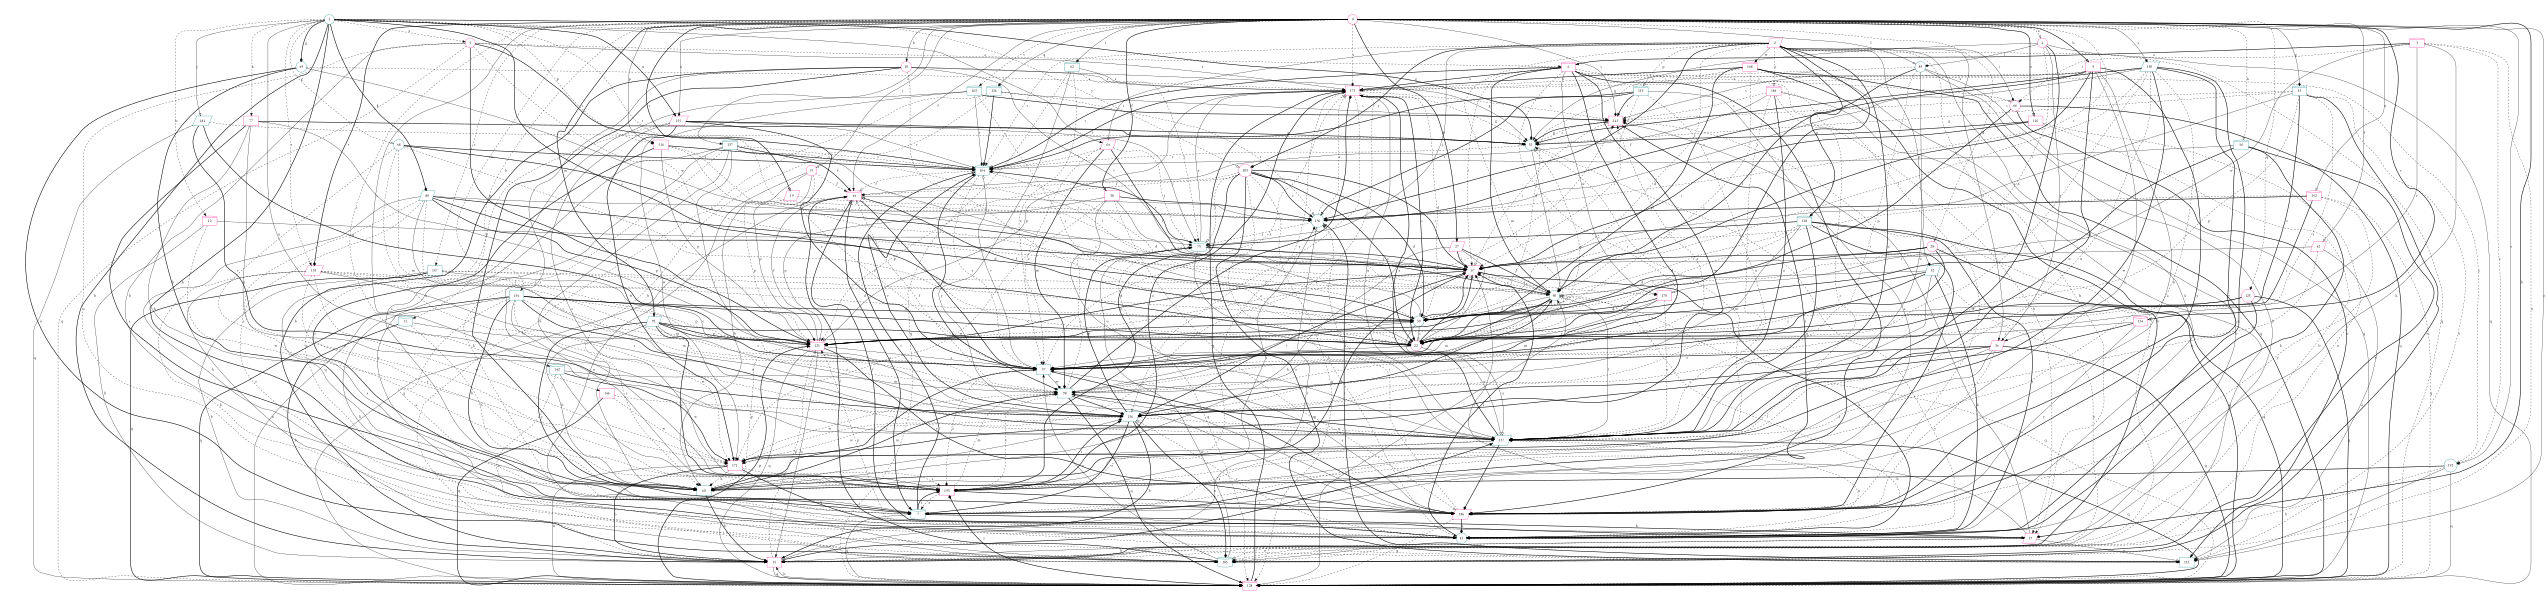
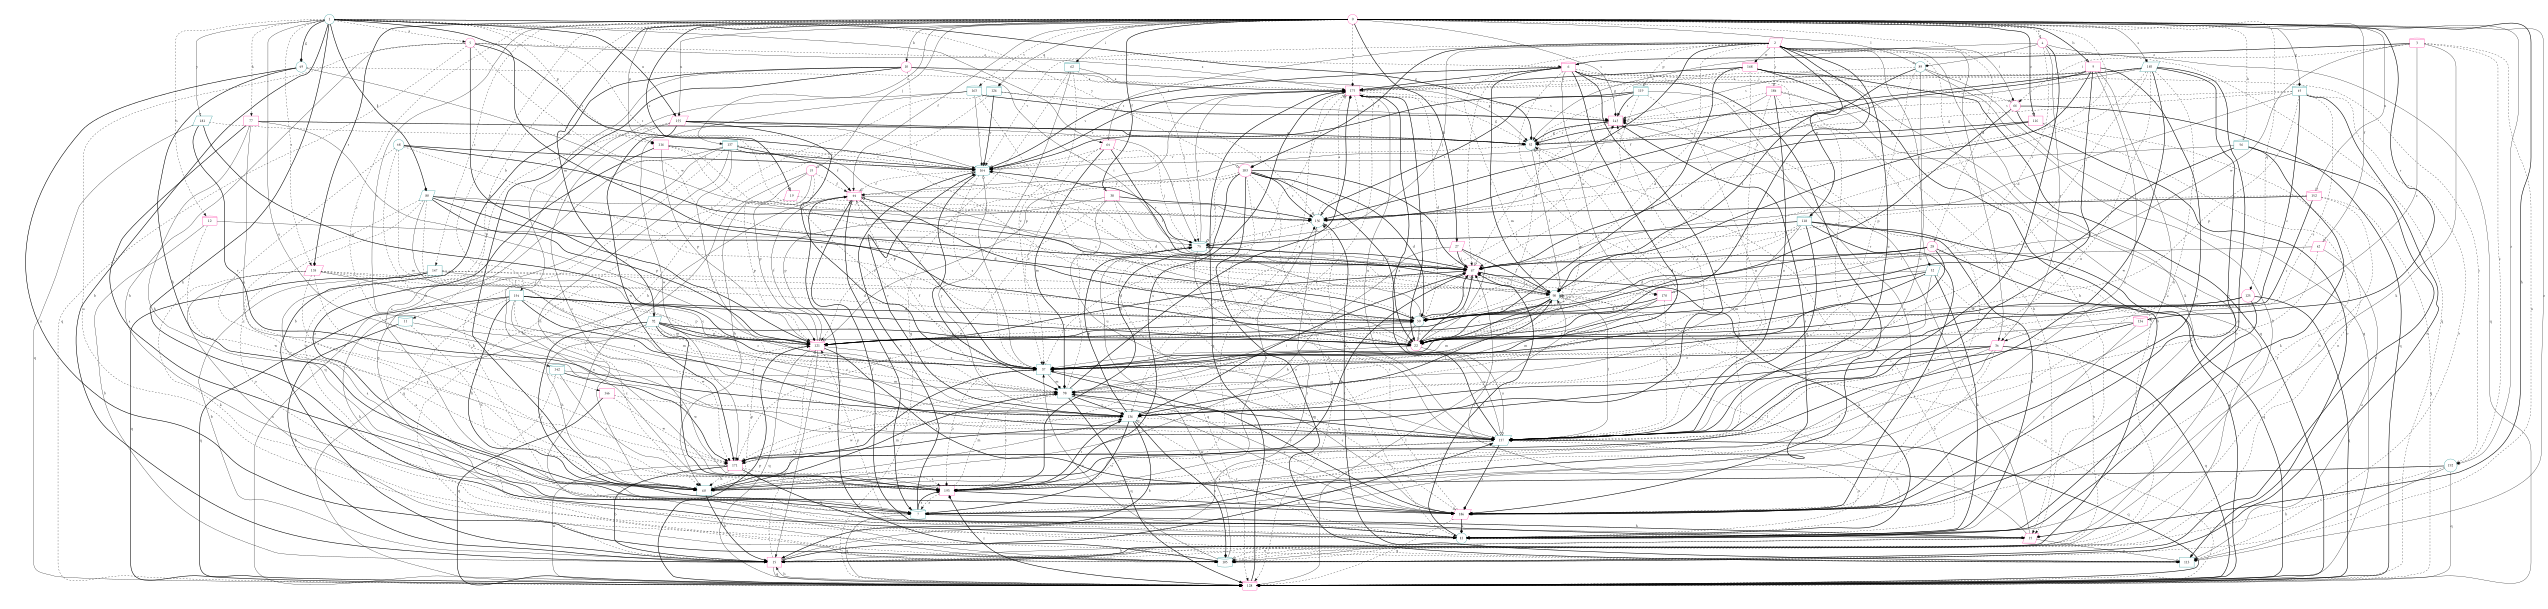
(312, 91) -> none
(531, 505) -> none
